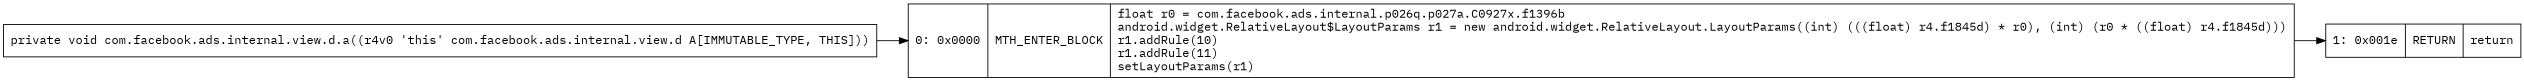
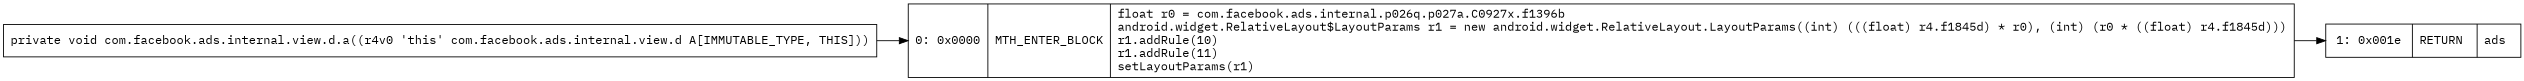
(2492, 40) -> (2495, 40)
